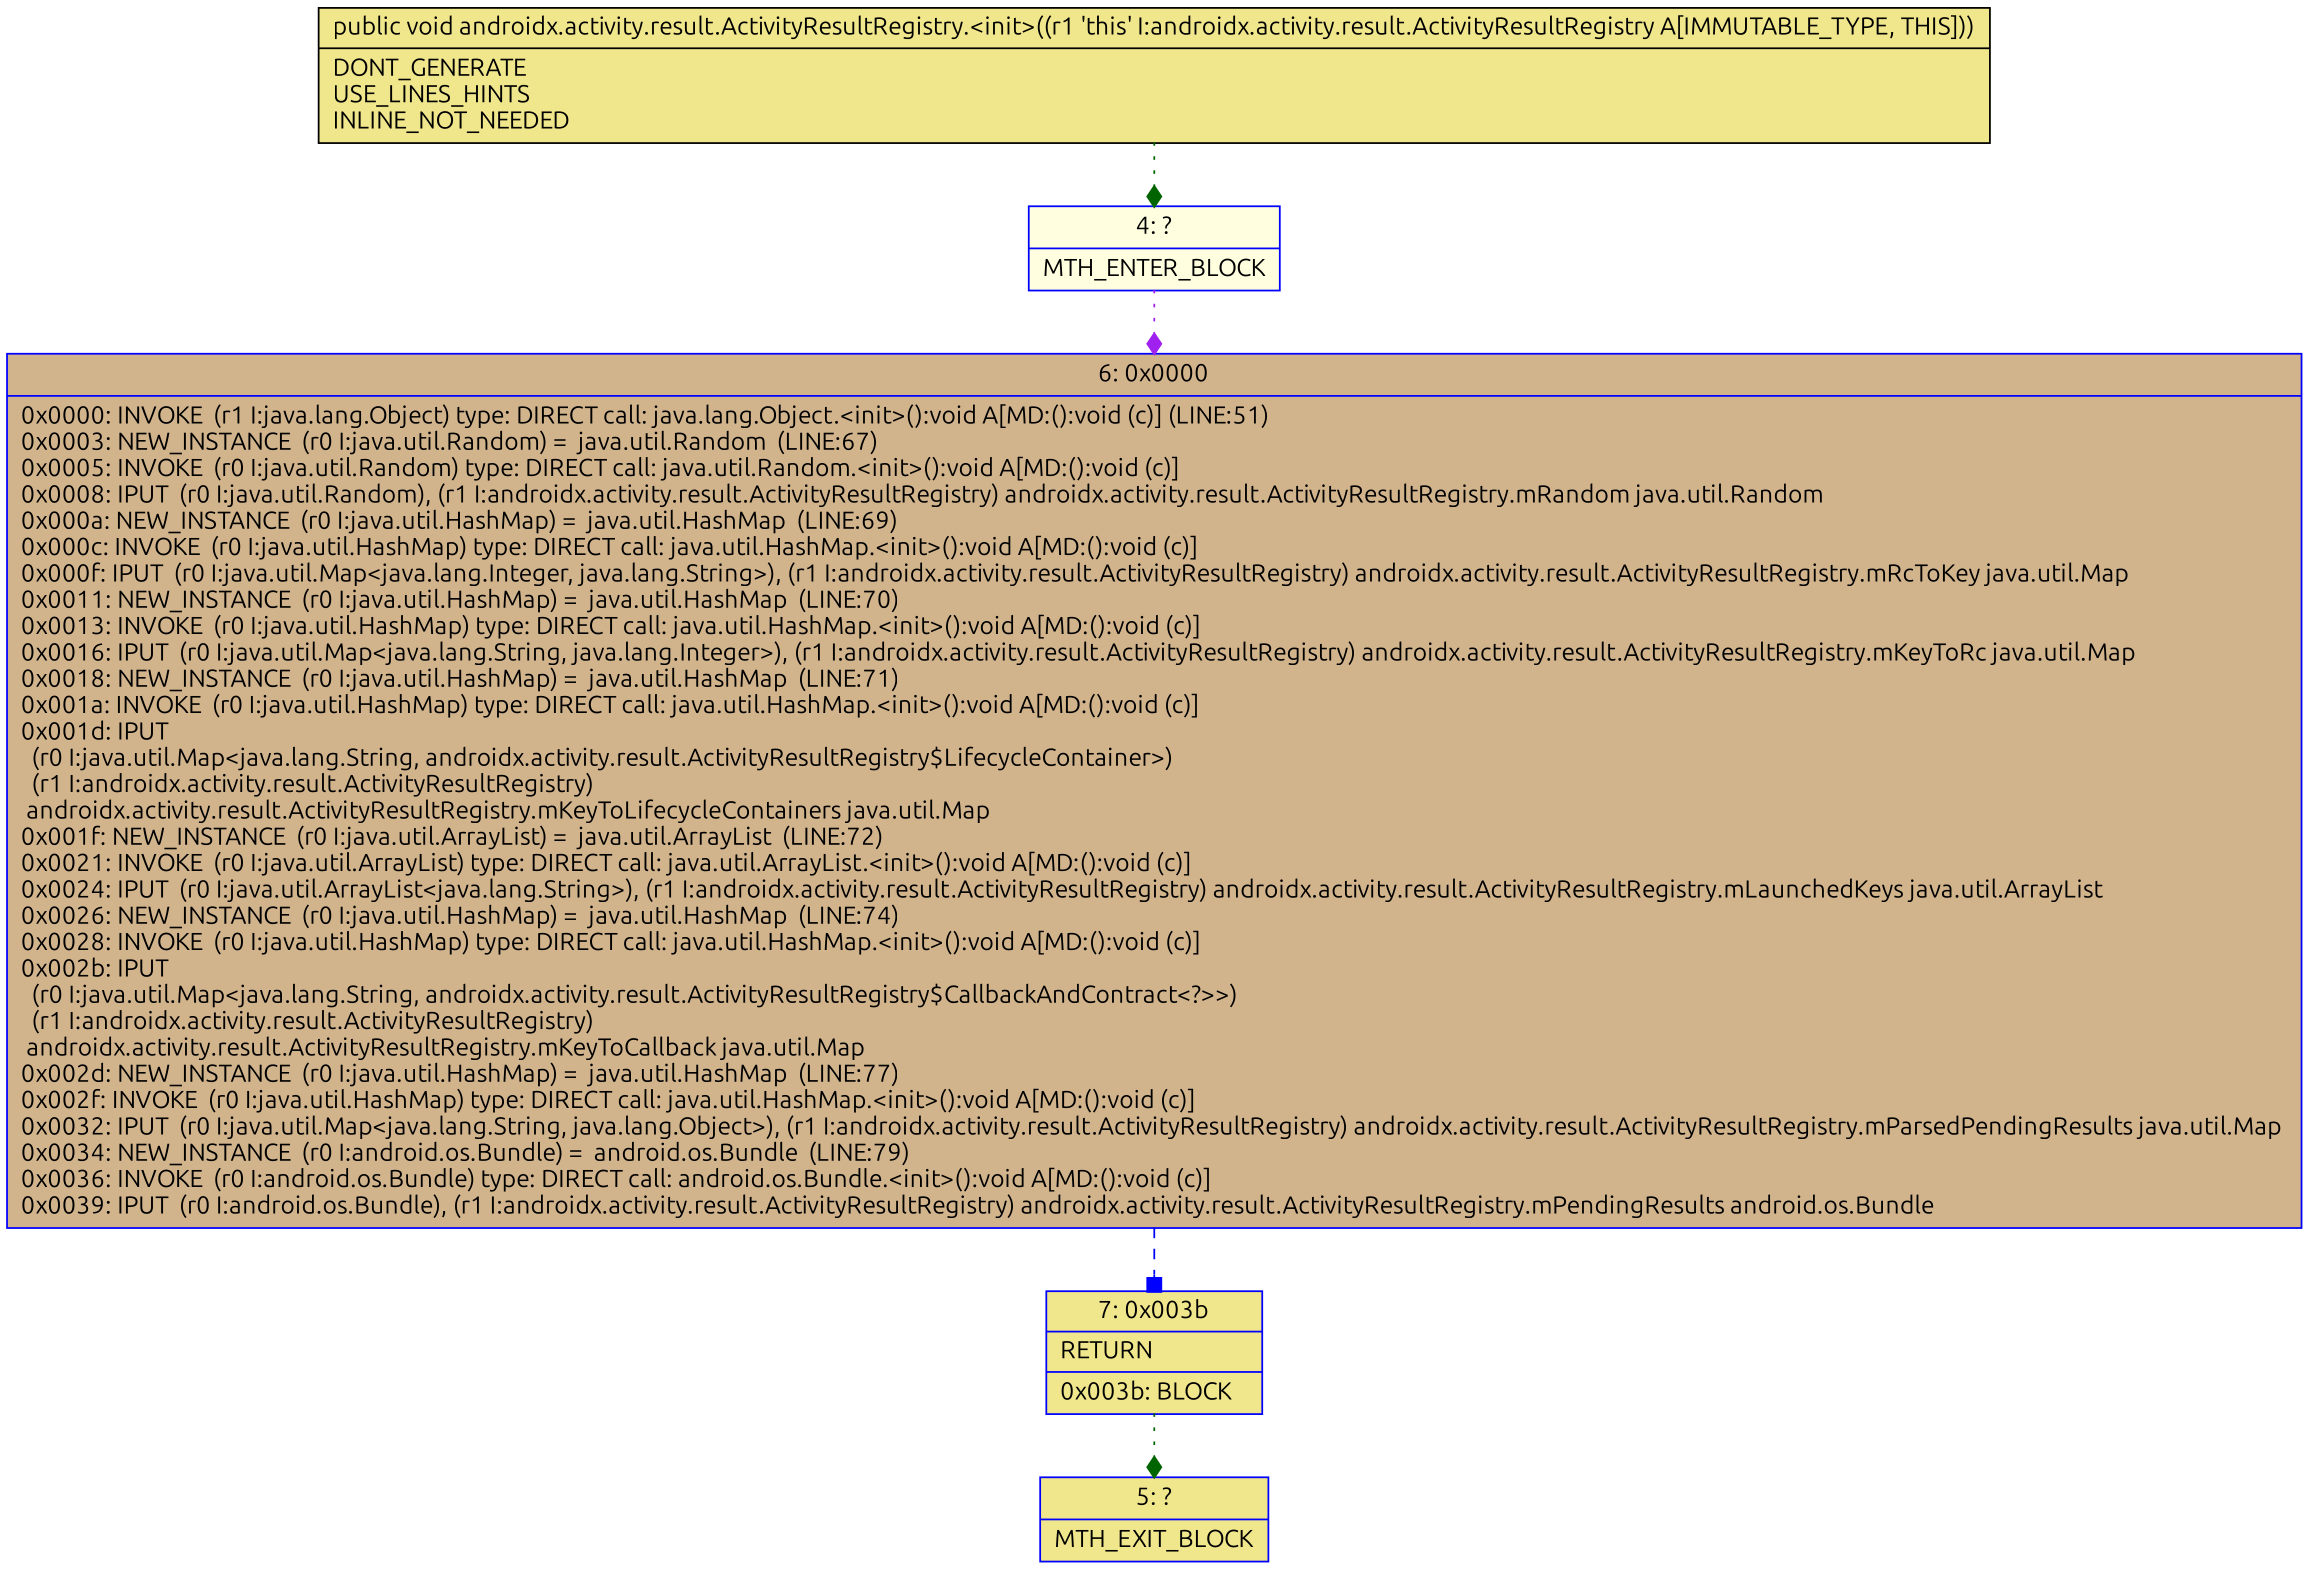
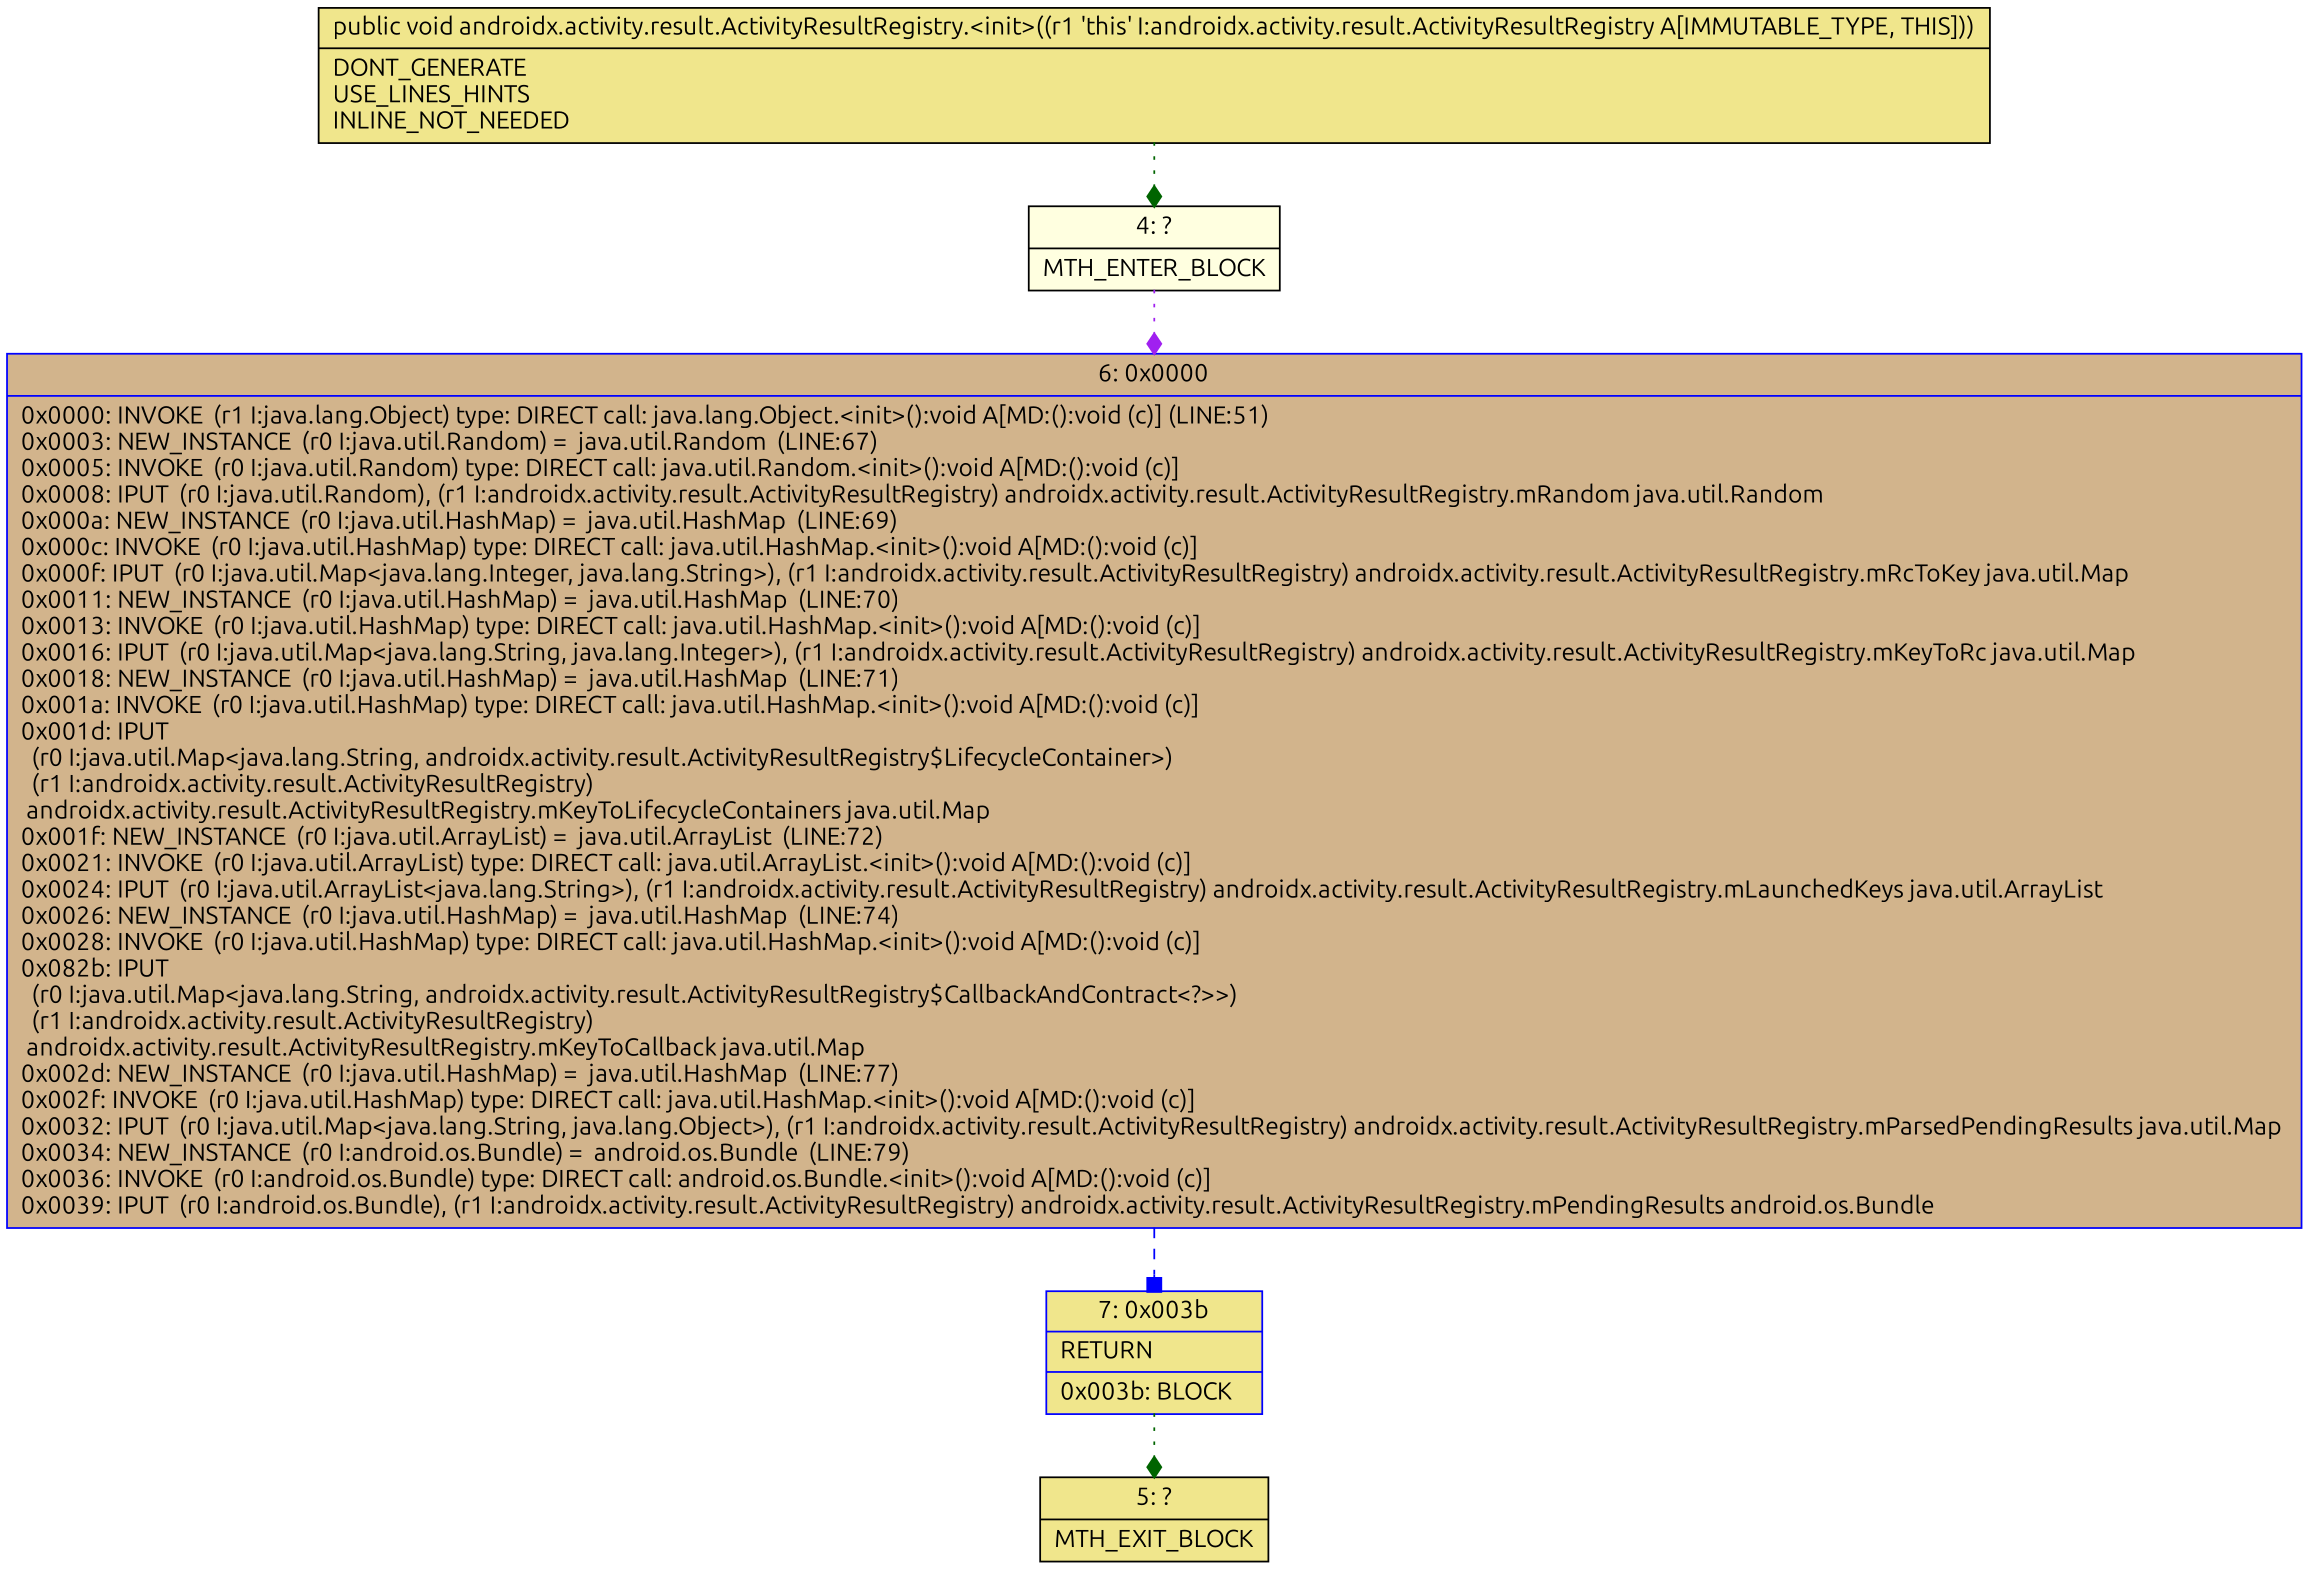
(1154, 248) -> (1154, 248)
(101, 969) -> (101, 969)
(1154, 1519) -> (1154, 1519)
